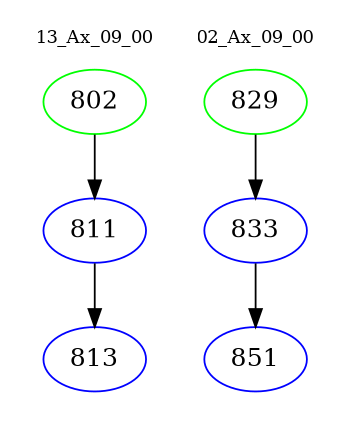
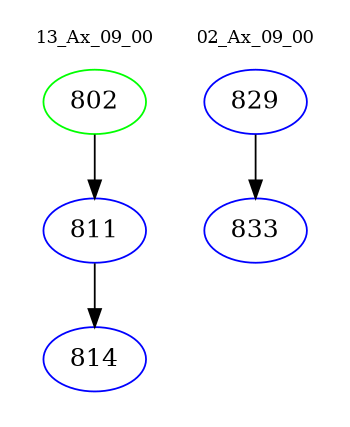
(256, 102) -> (256, 102)
(95, 359) -> (95, 359)
(256, 359) -> none
